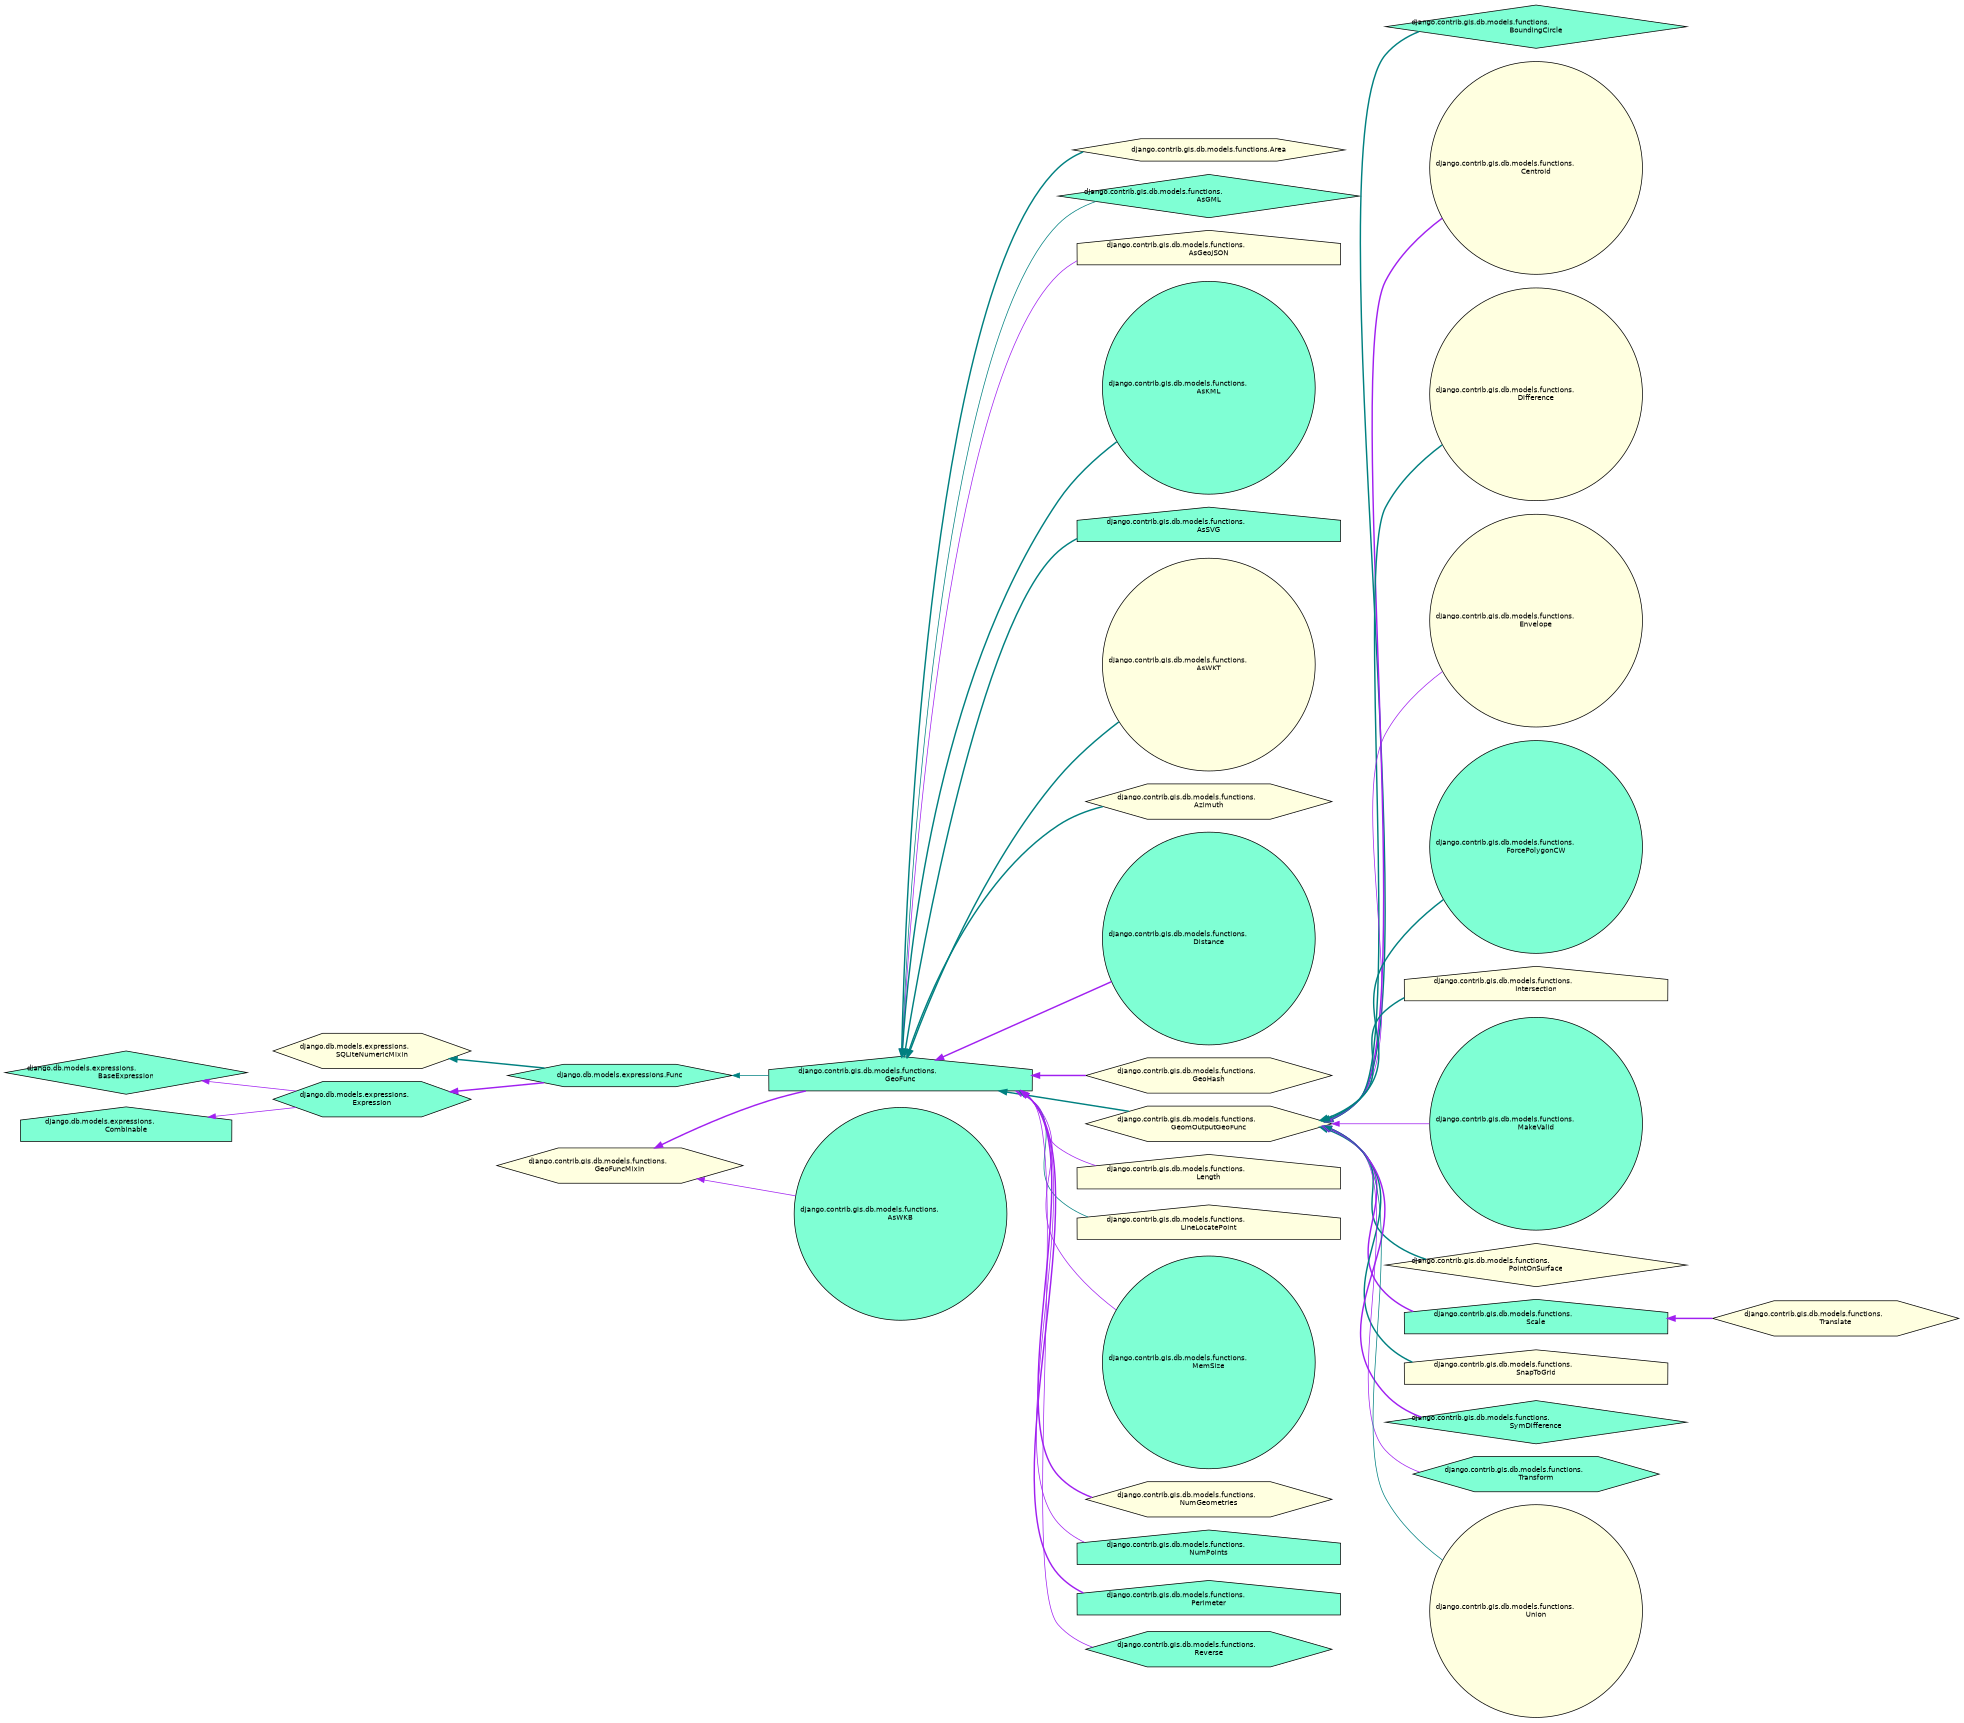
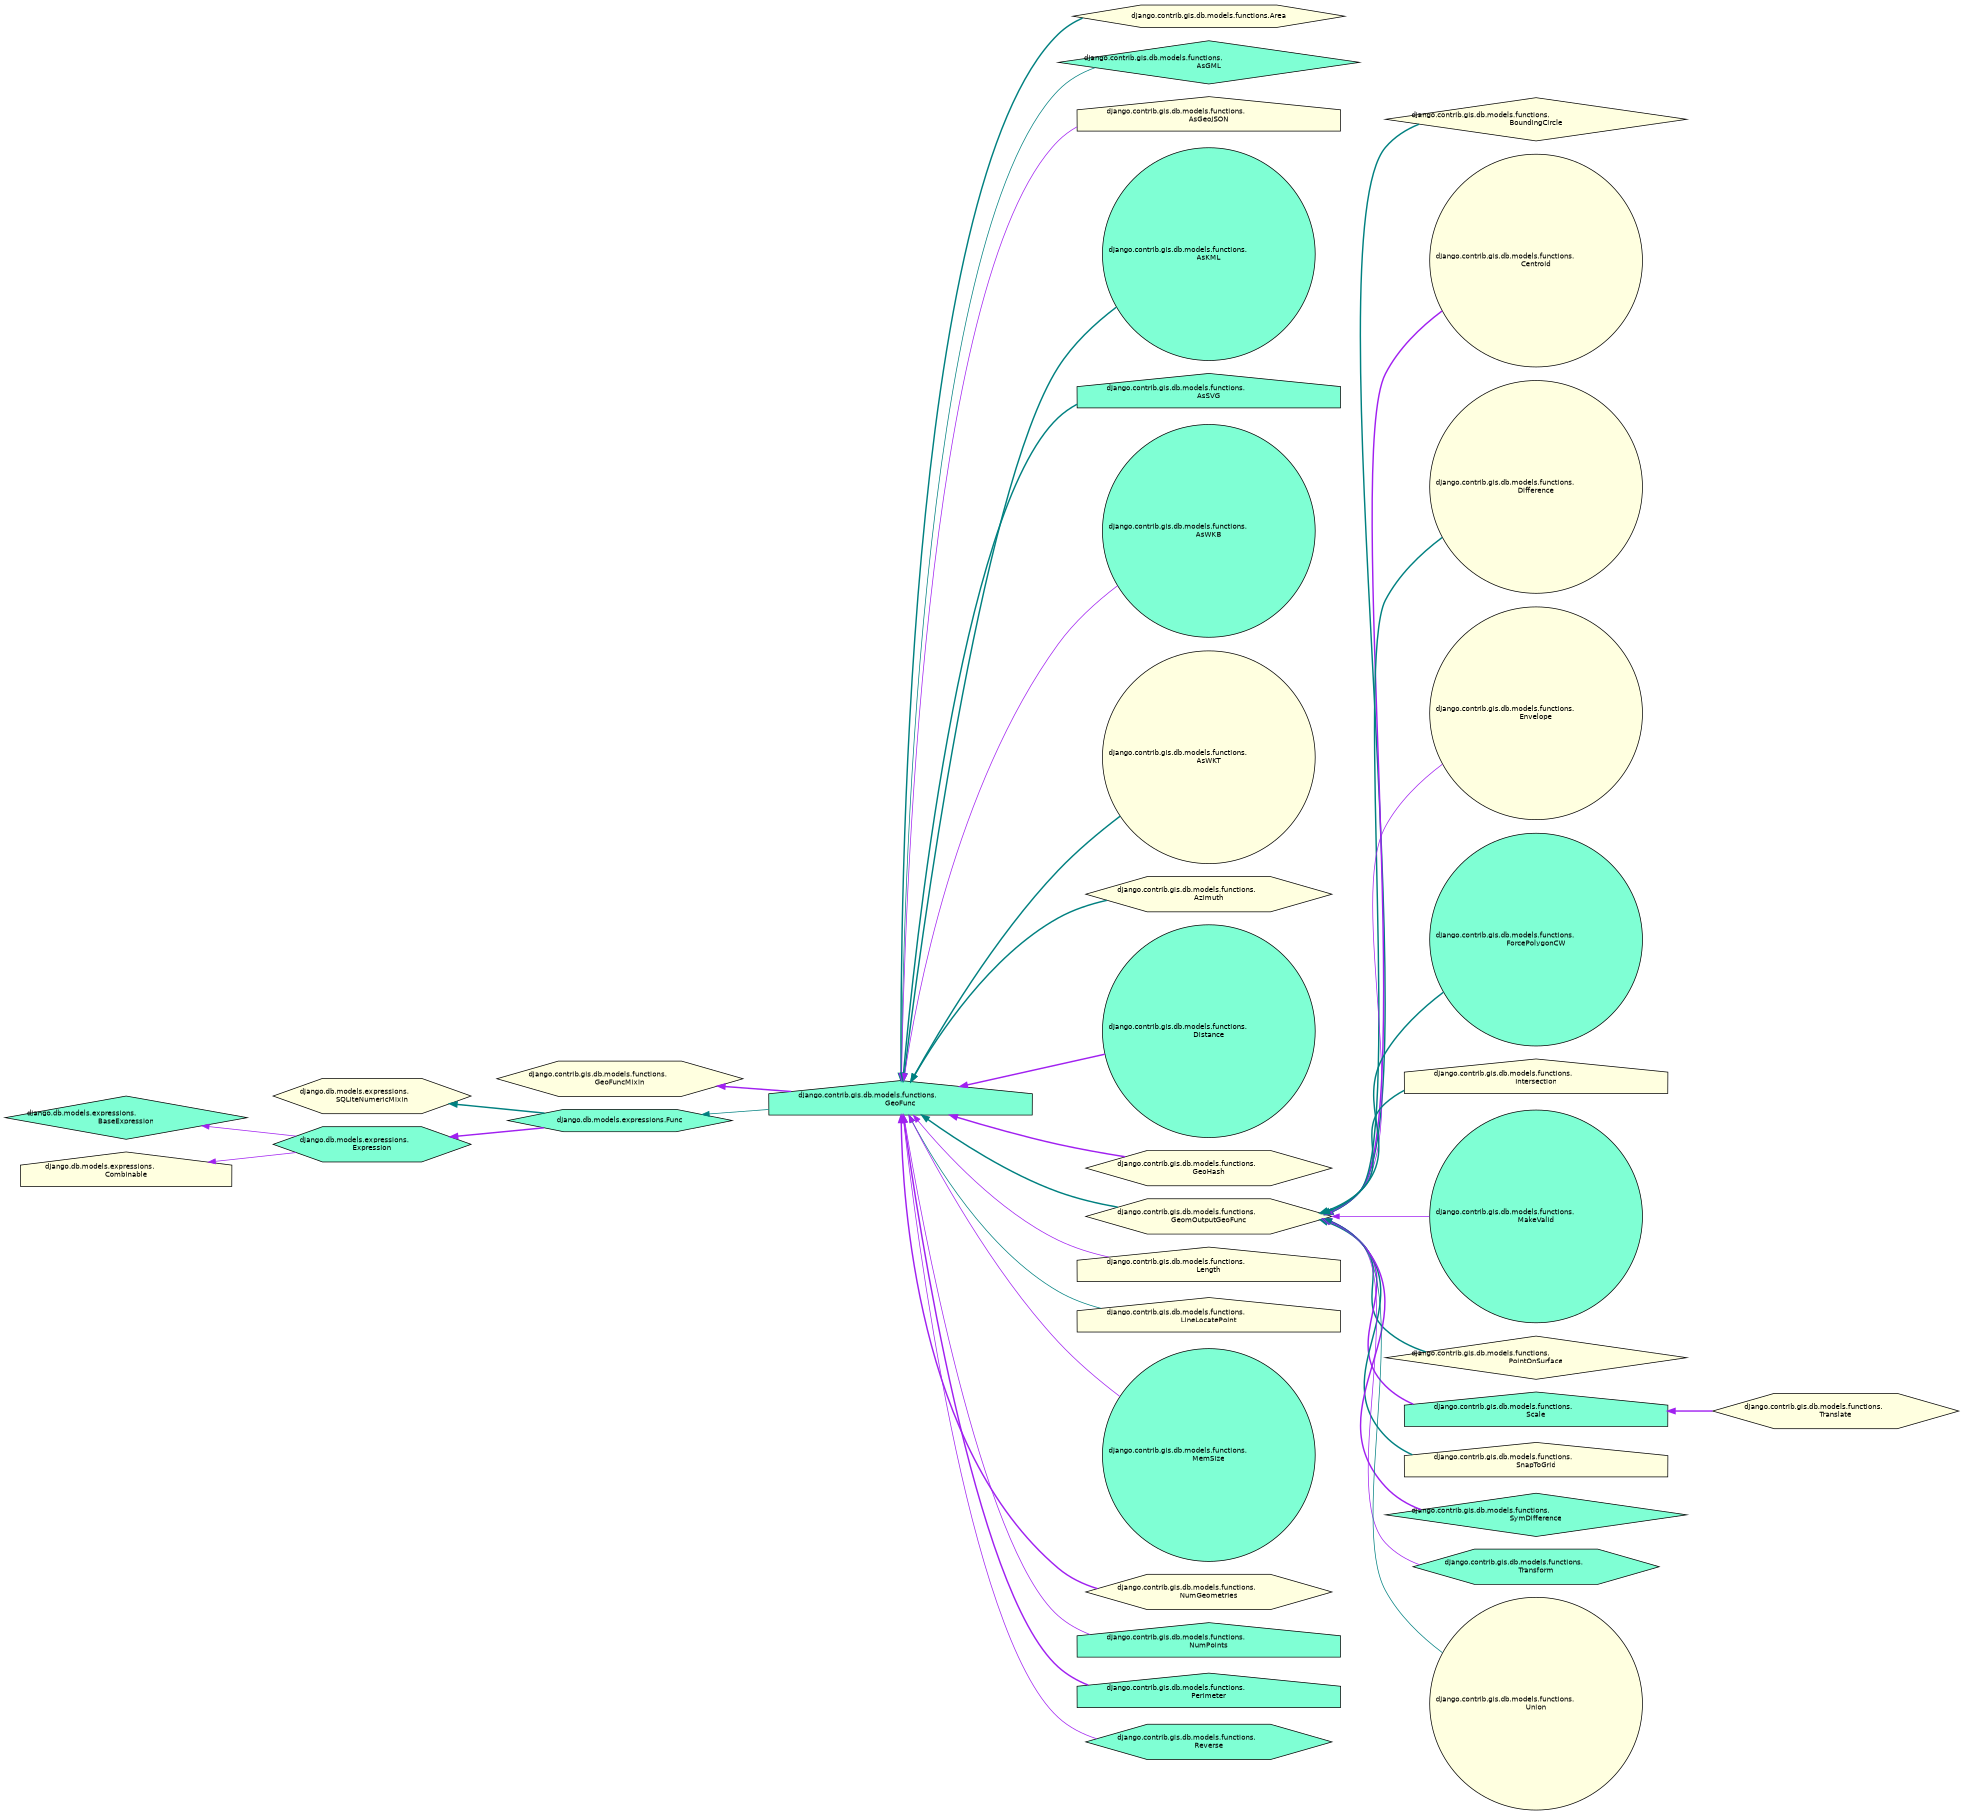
(1536, 27) -> (1536, 119)
(126, 1126) -> (126, 1171)
(750, 1188) -> (972, 811)
